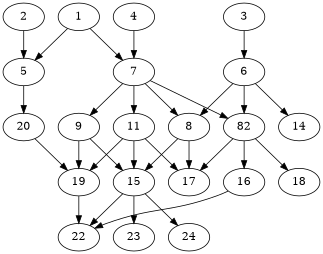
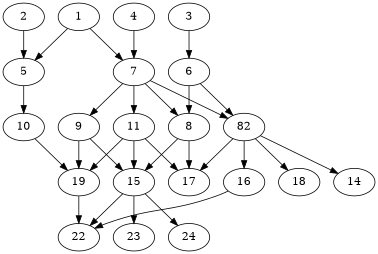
(269, 97) -> (296, 153)
(24, 127) -> (24, 127)
